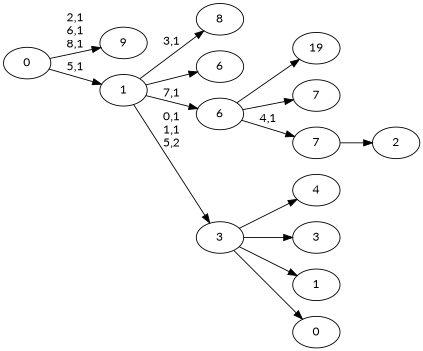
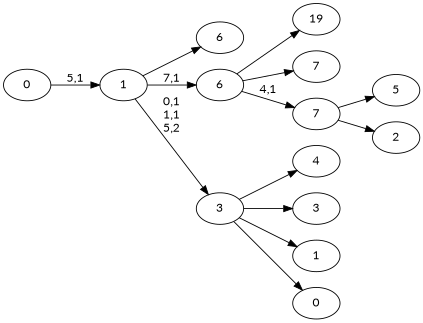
(220, 19) -> none
(124, 43) -> none
none -> (396, 90)
